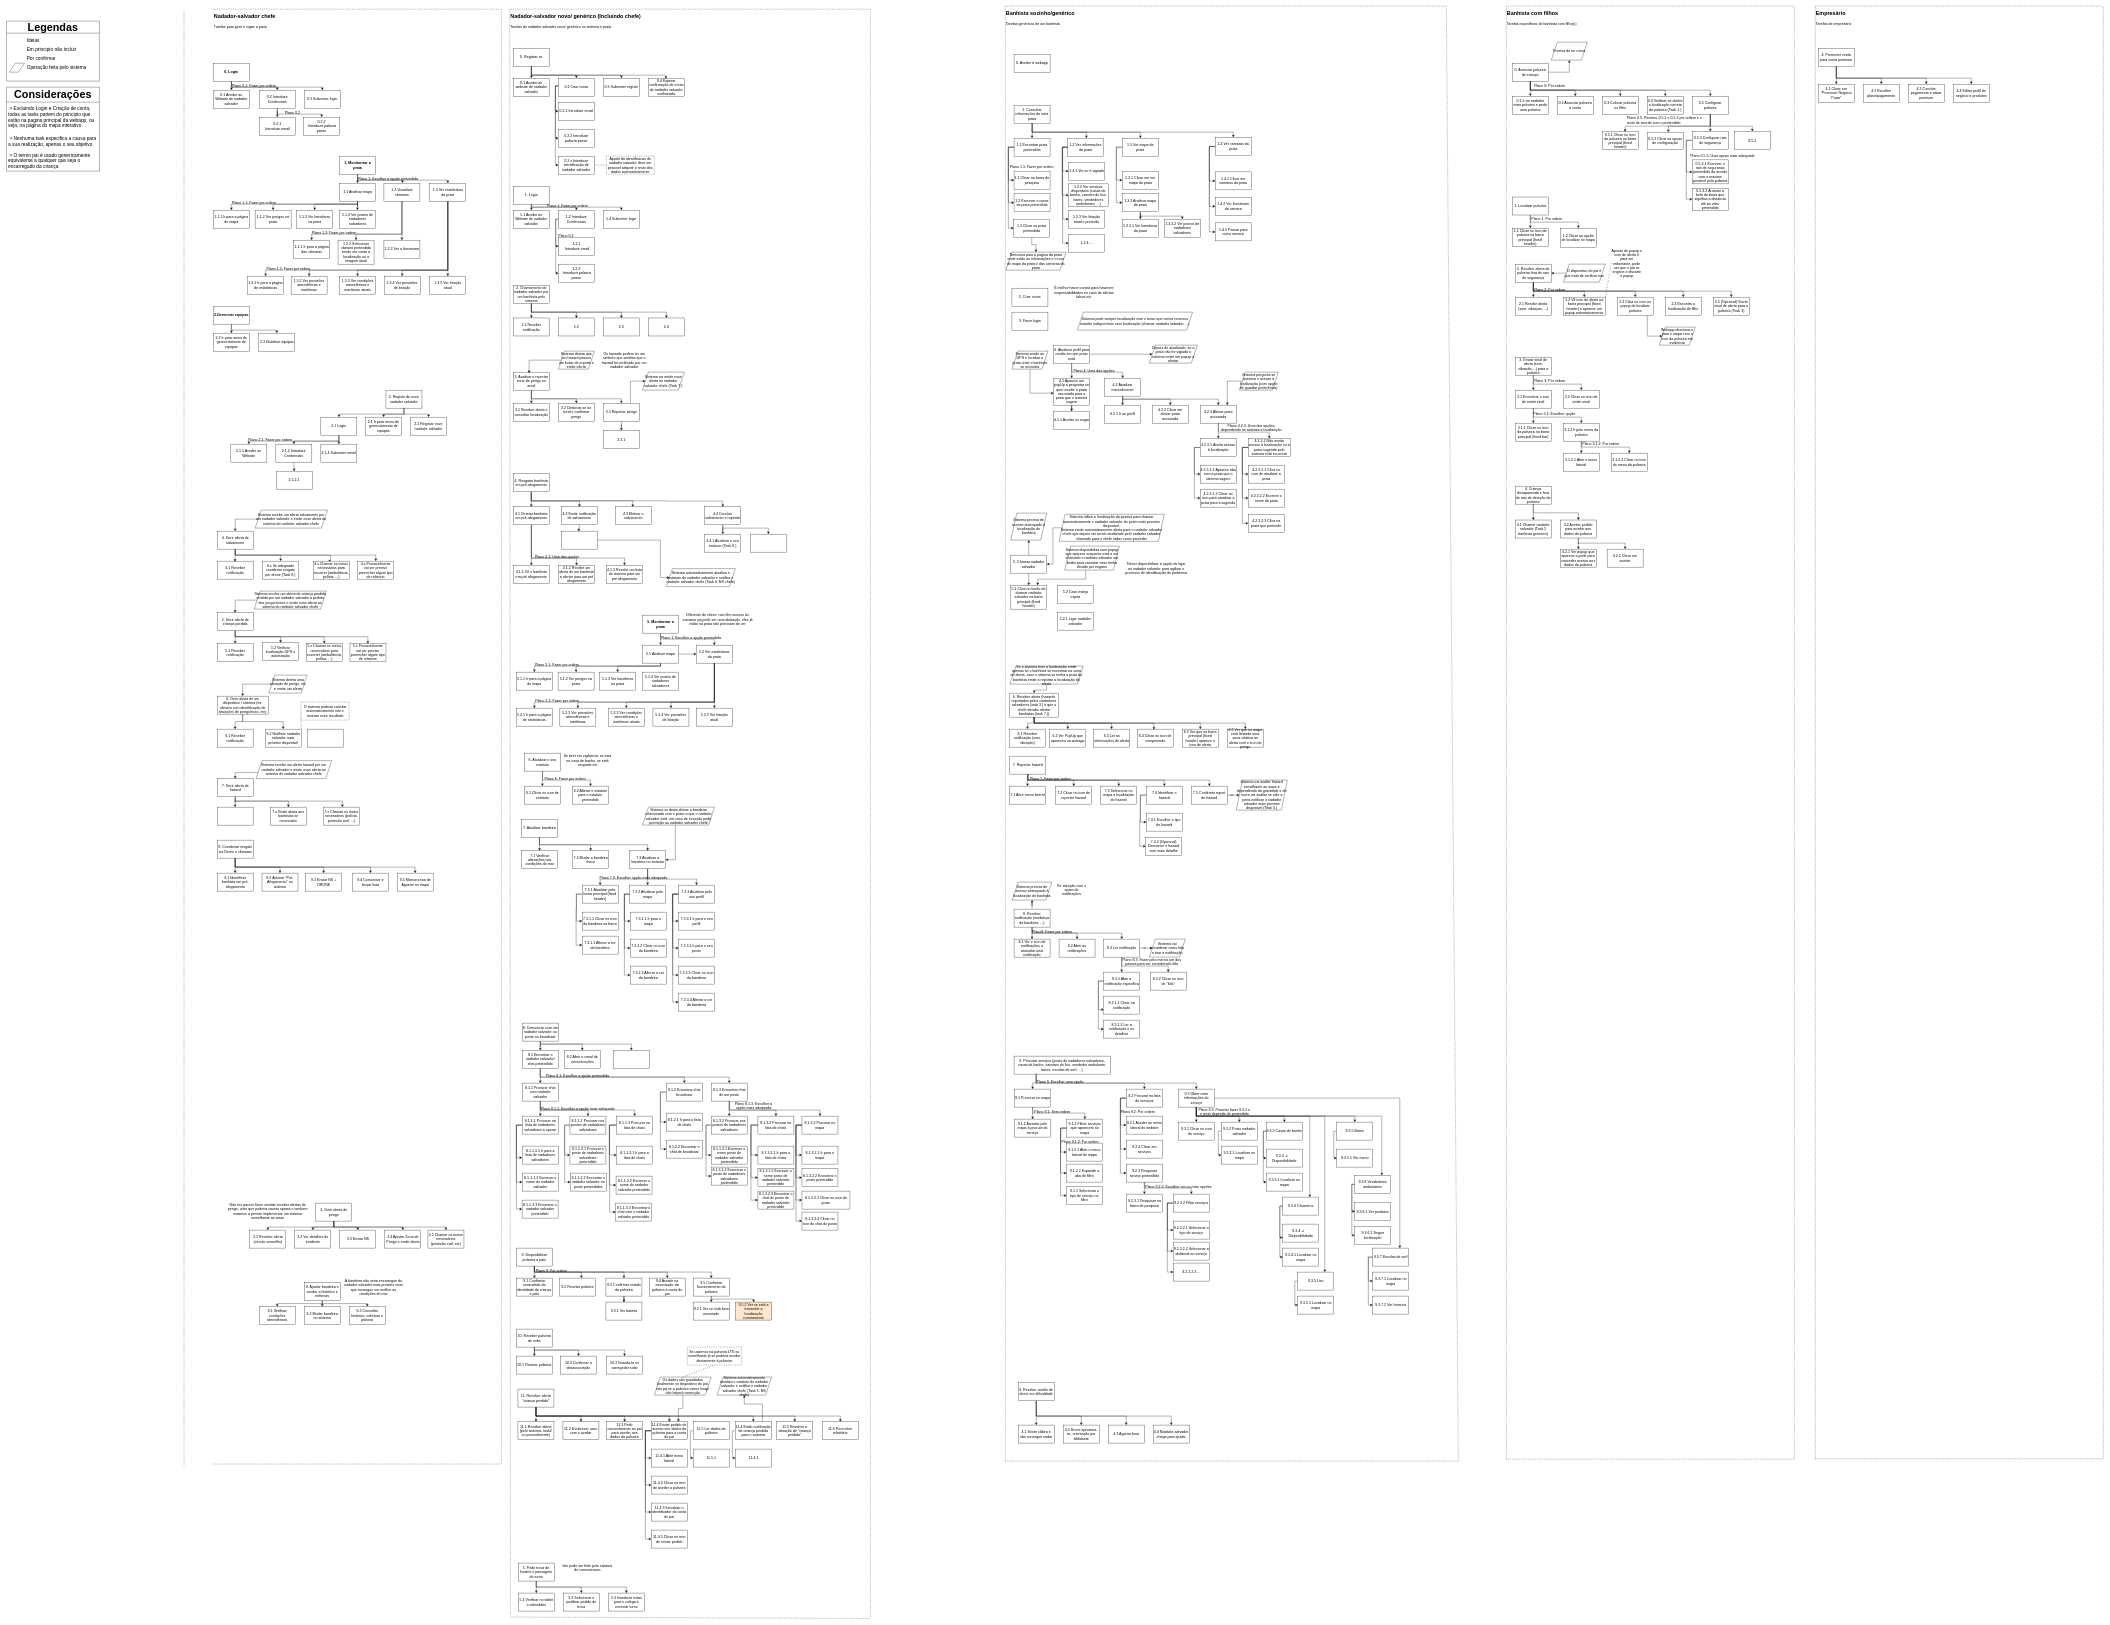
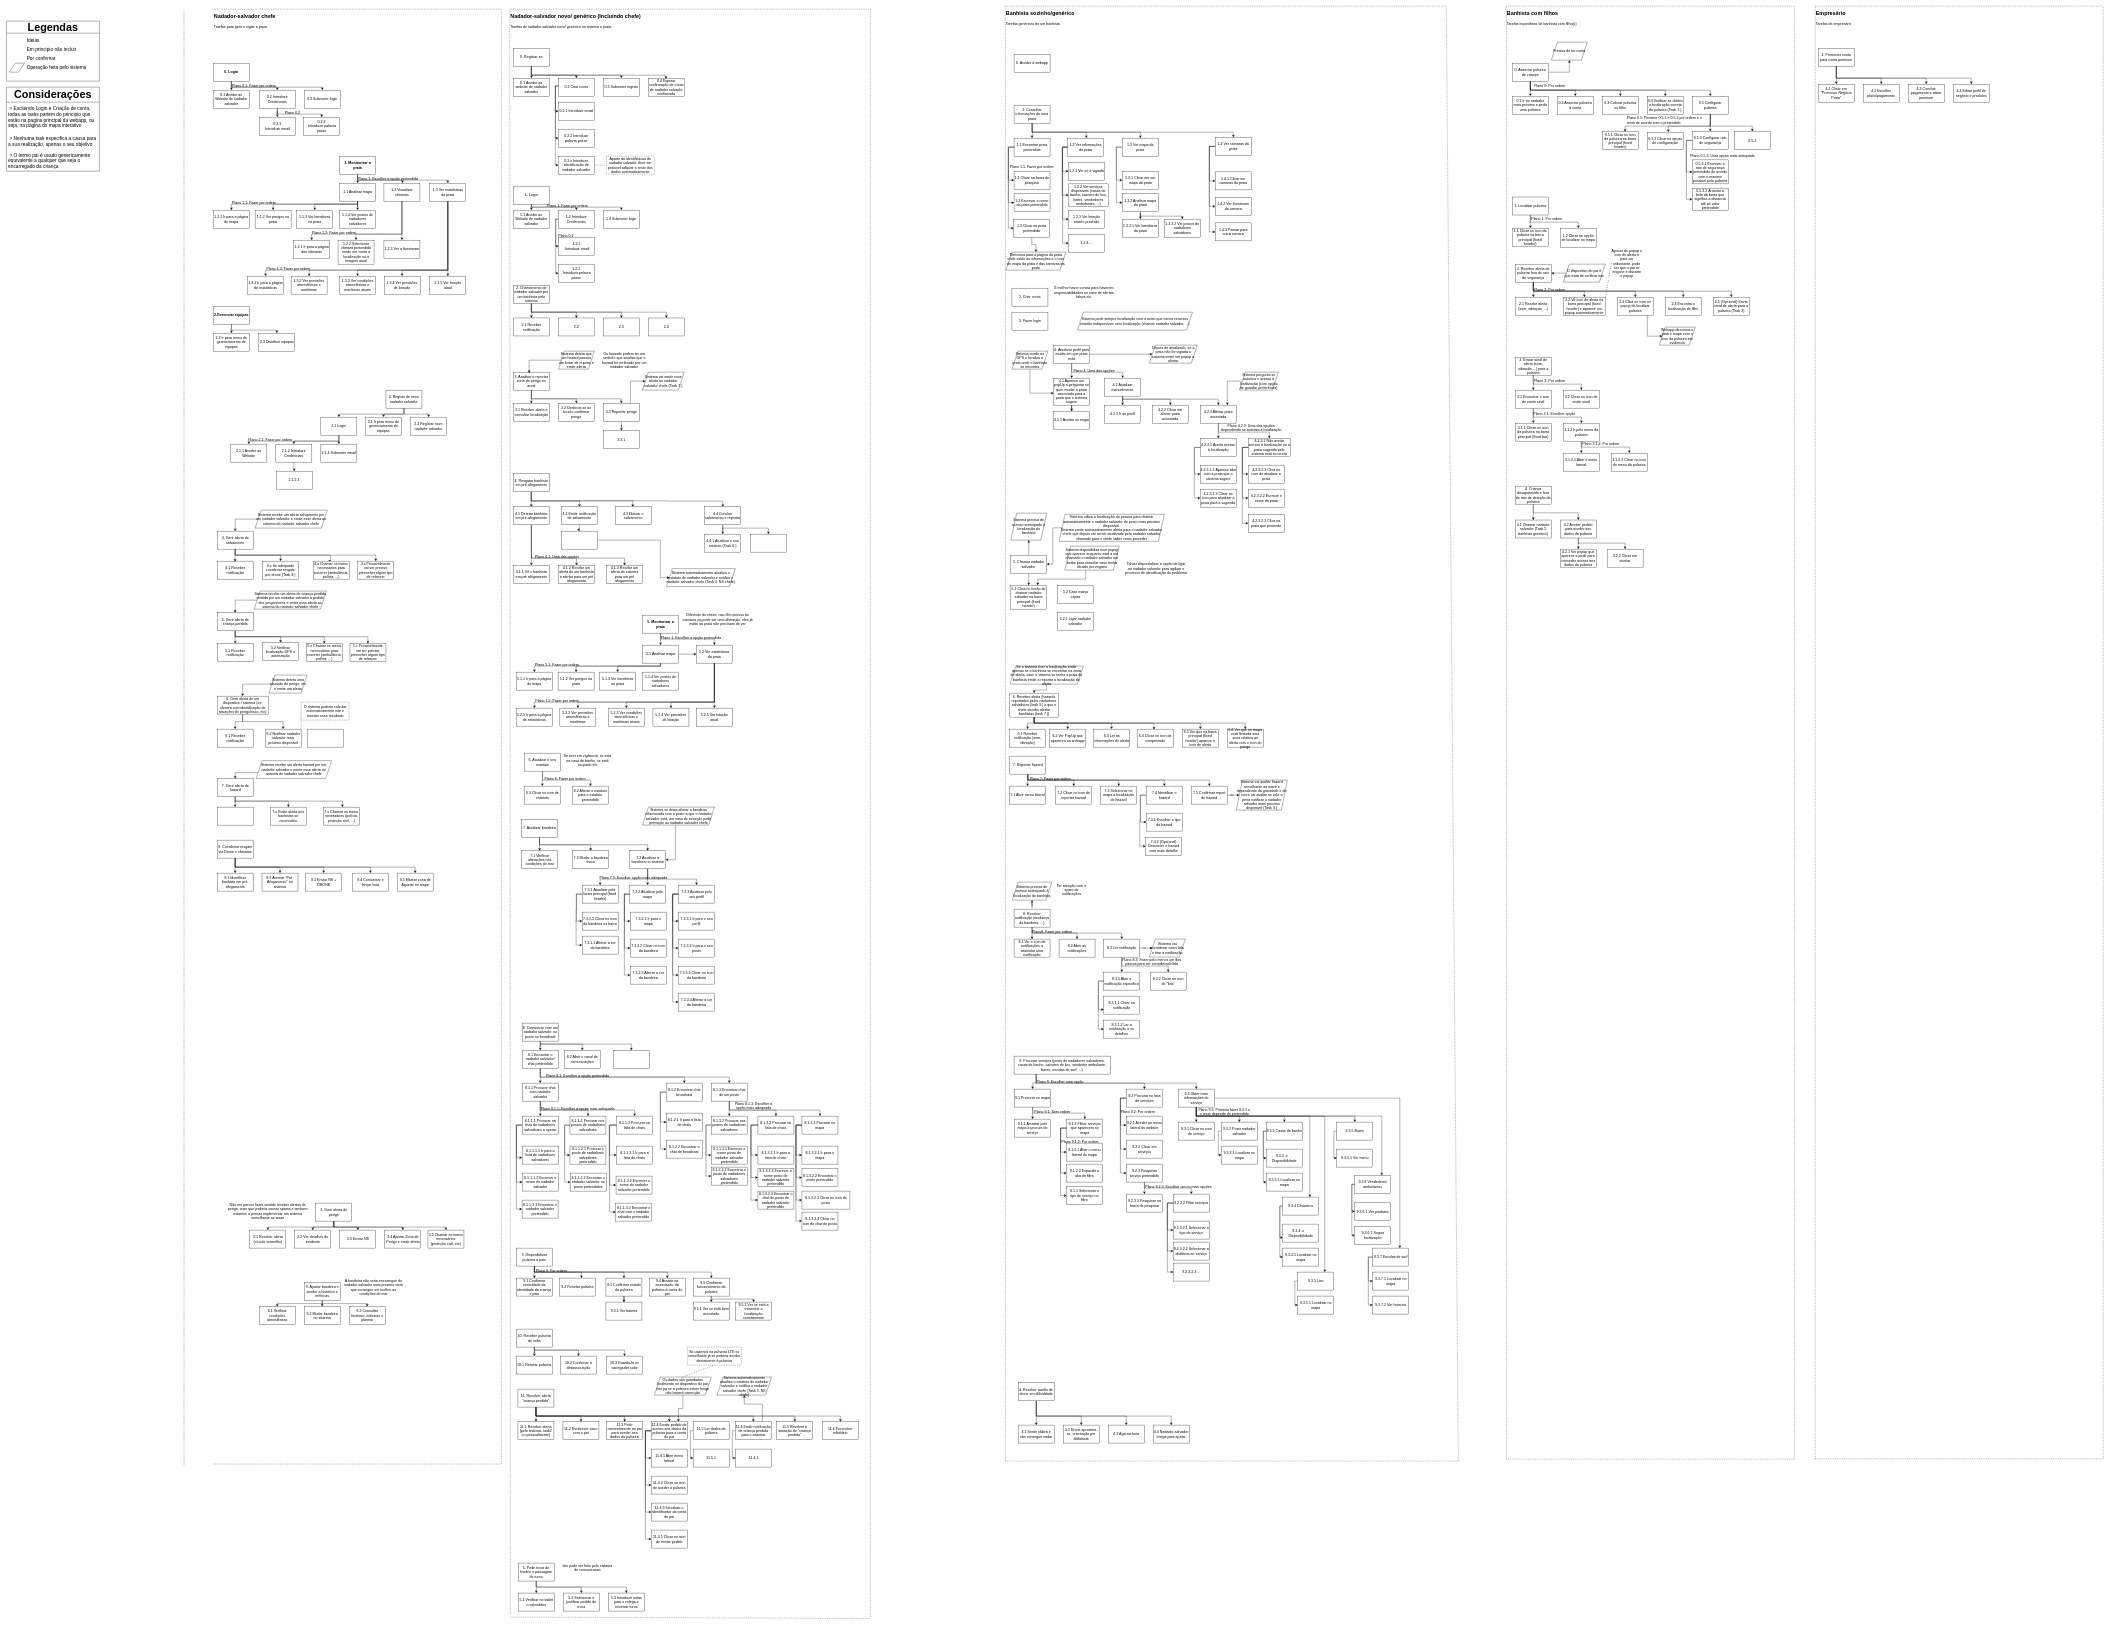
(624, 574) -> (624, 574)
(753, 1311) -> (753, 1311)
(581, 1431) -> (581, 1431)
